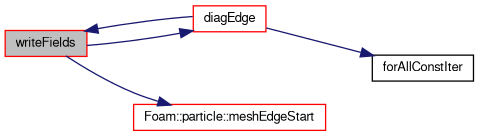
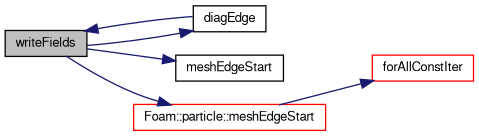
(230, 19) -> (230, 19)
(314, 40) -> (320, 94)
(46, 43) -> (46, 43)
none -> (230, 68)
(423, 68) -> (423, 68)
